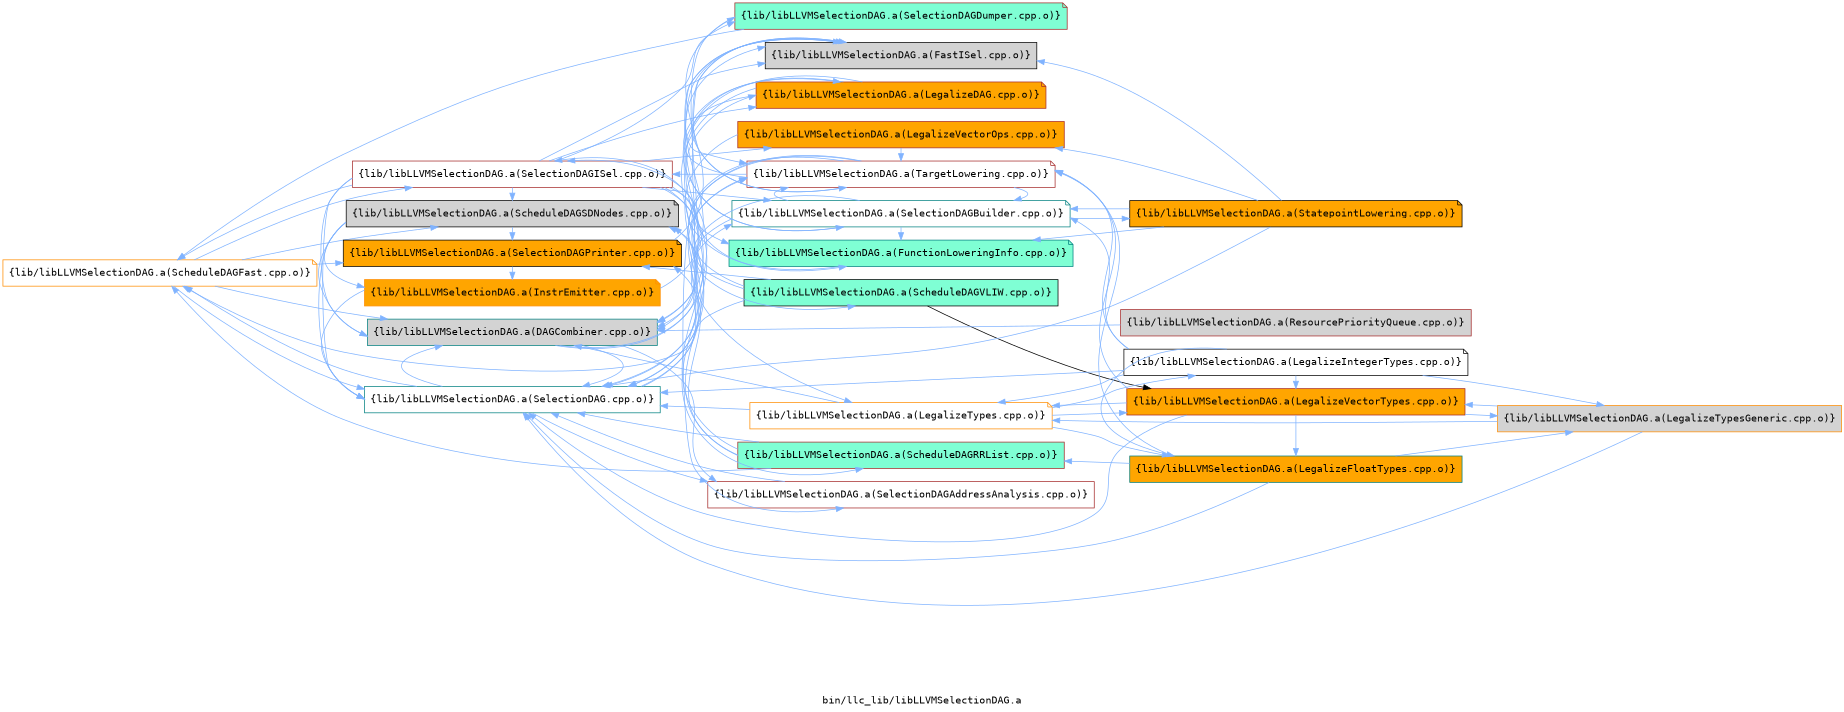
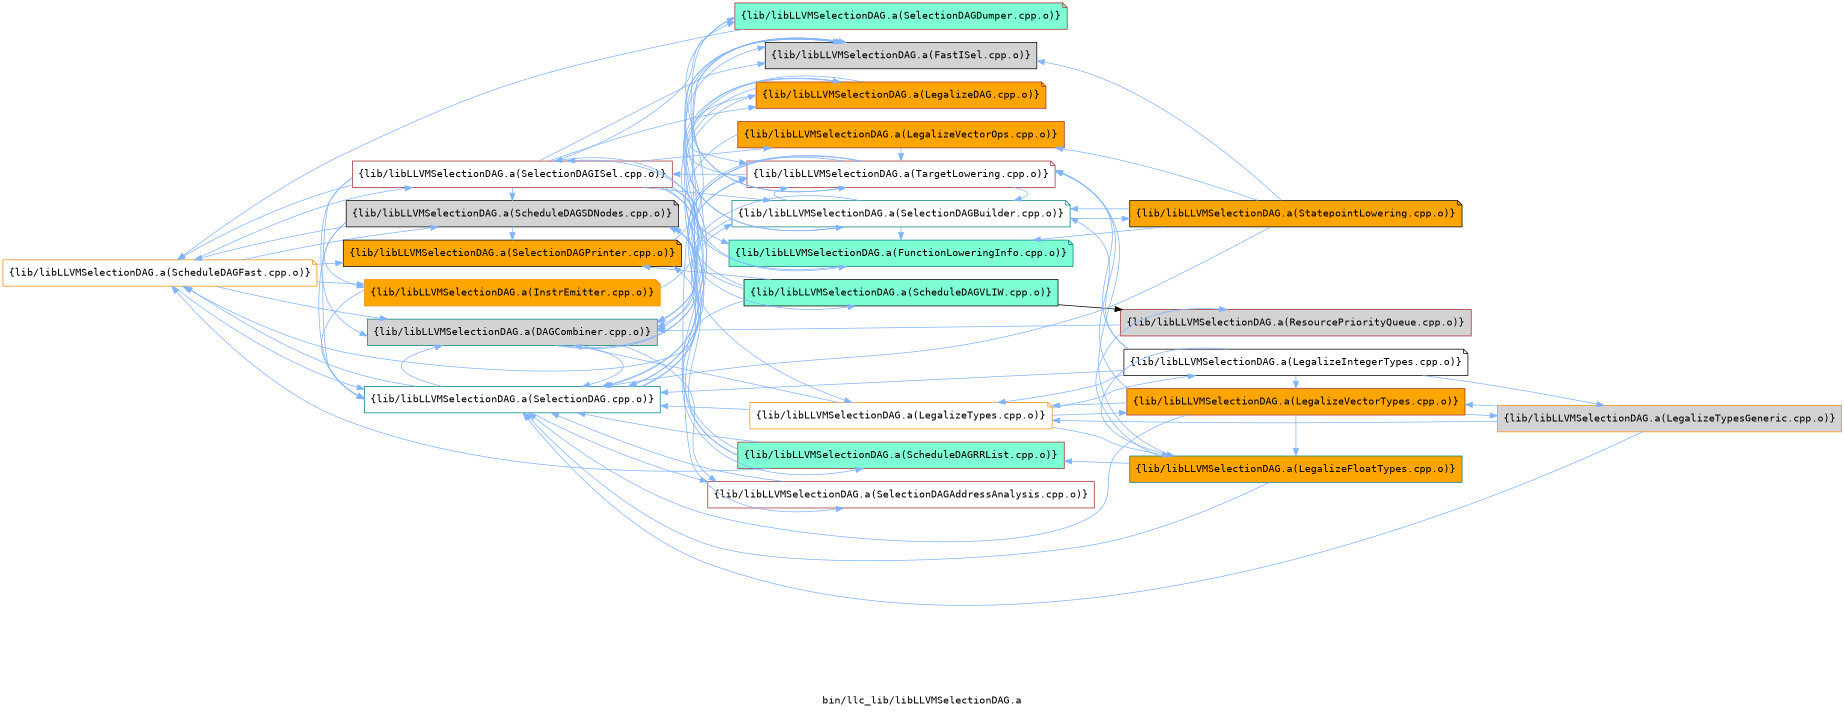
(512, 269) -> (337, 283)
(319, 282) -> (273, 240)
(1033, 353) -> (1086, 307)
(1481, 444) -> (1108, 349)
